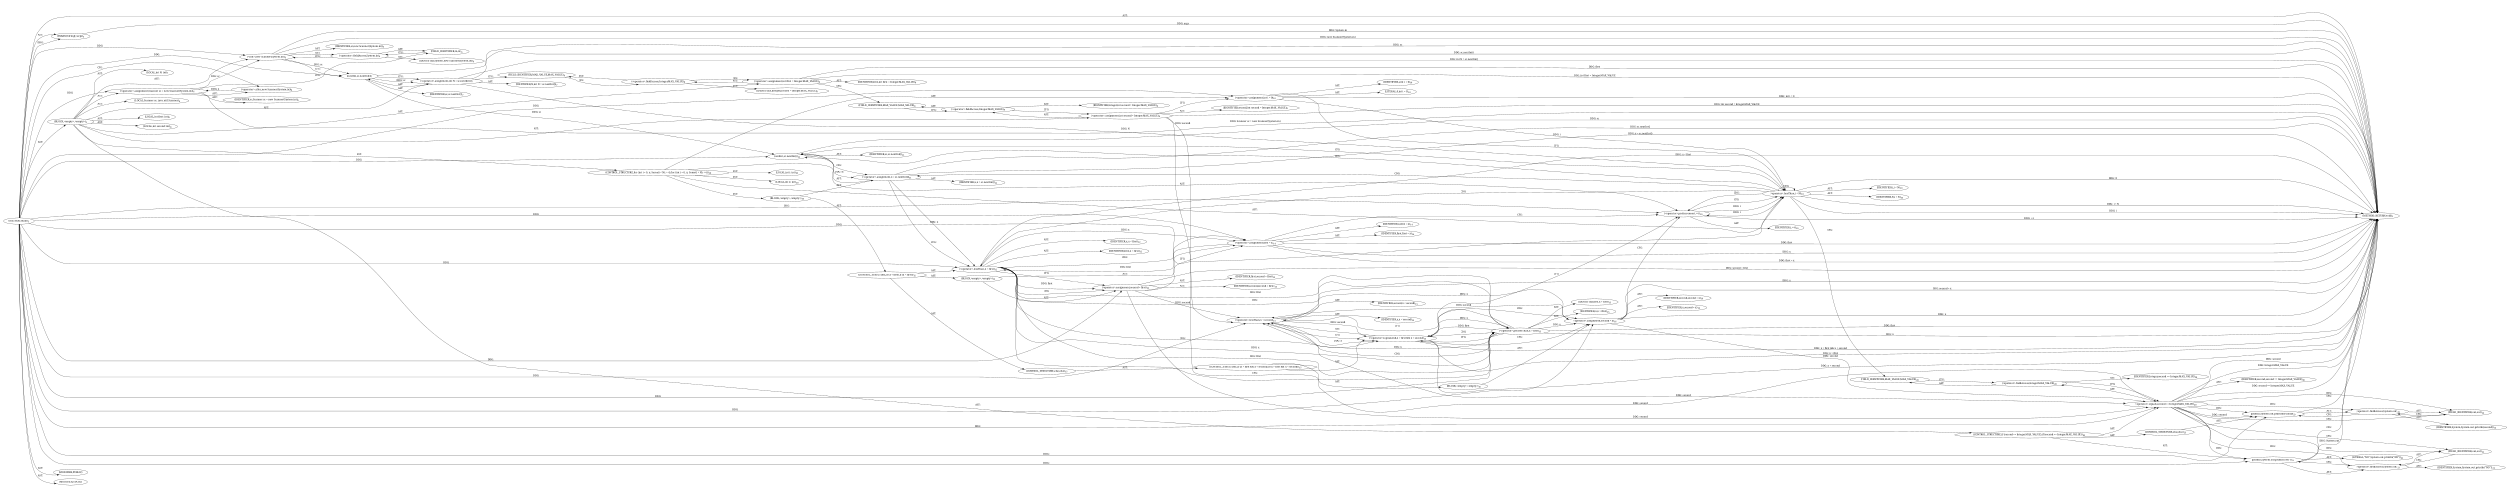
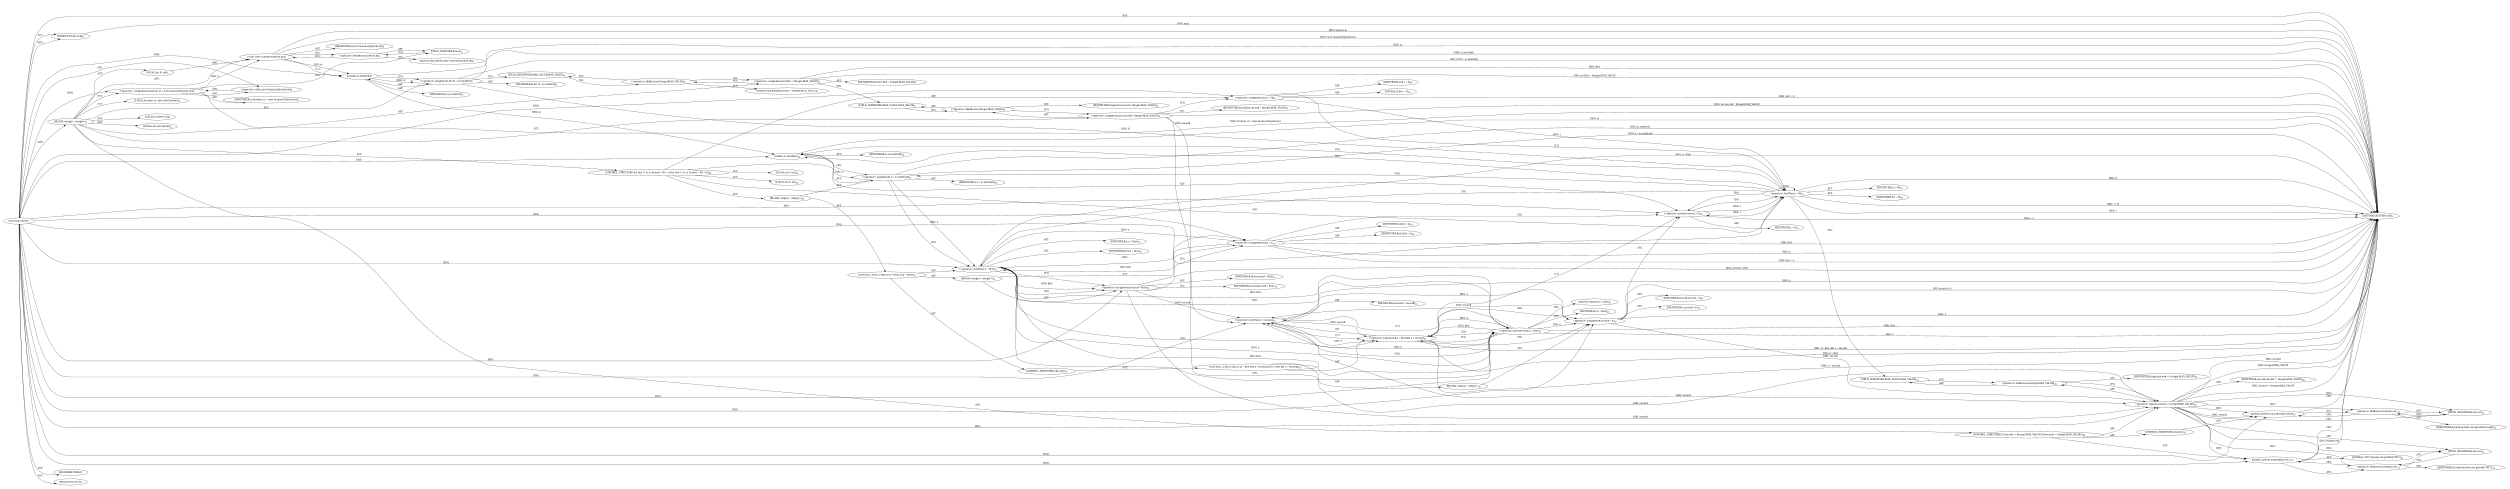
(57, 49) -> (209, 65)
(215, 89) -> (215, 89)
(1398, 320) -> none
